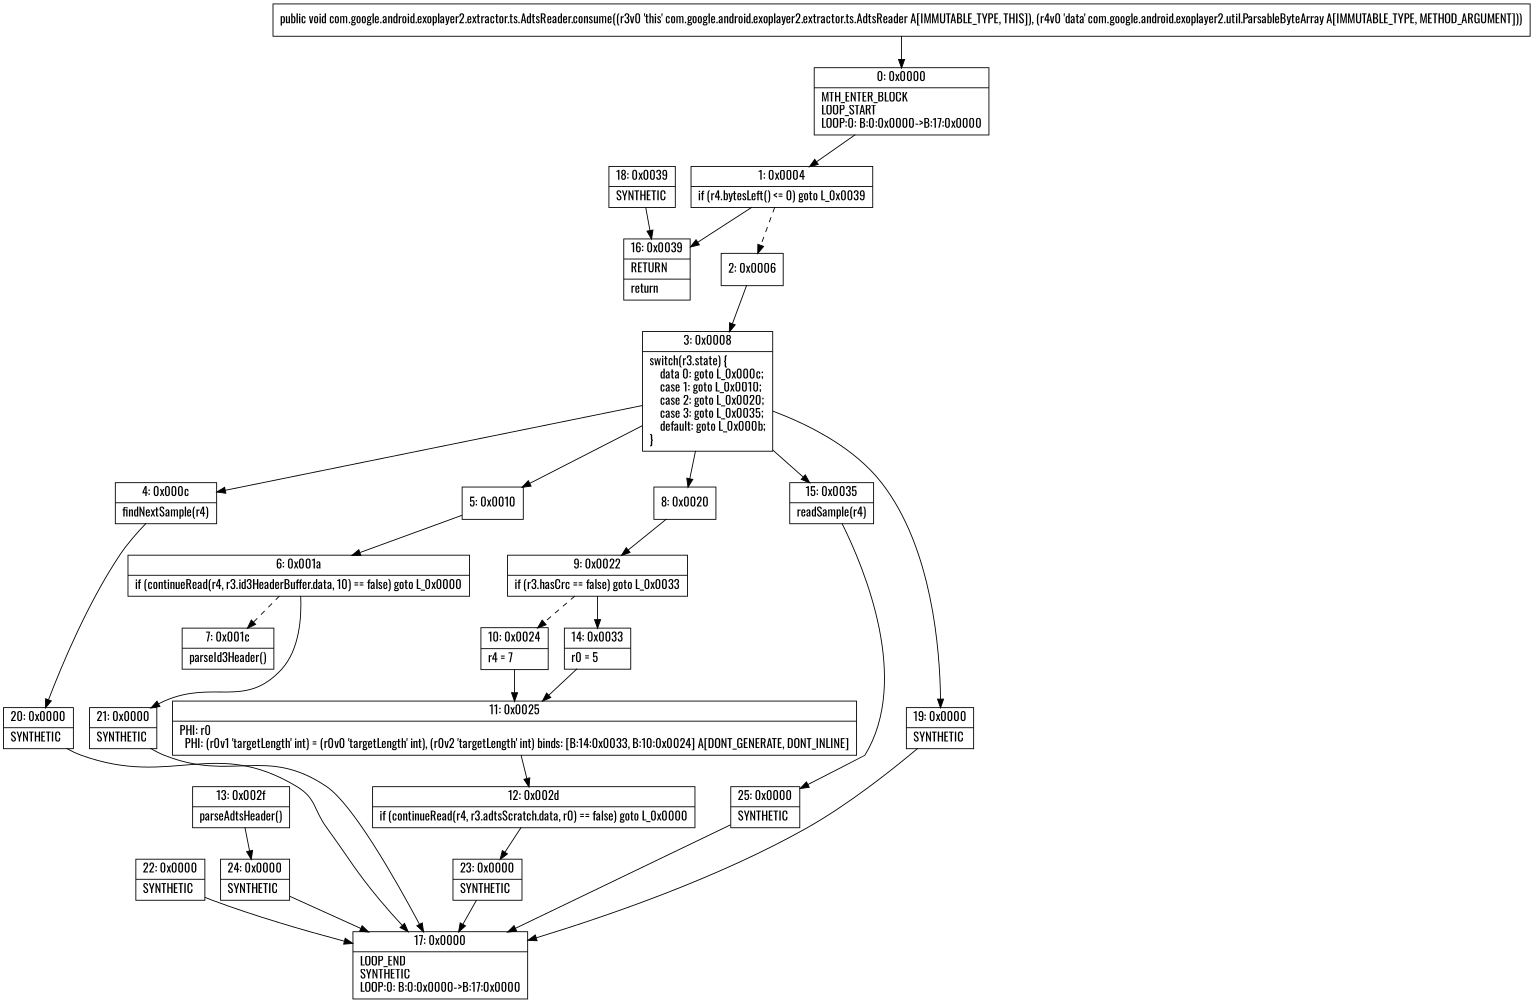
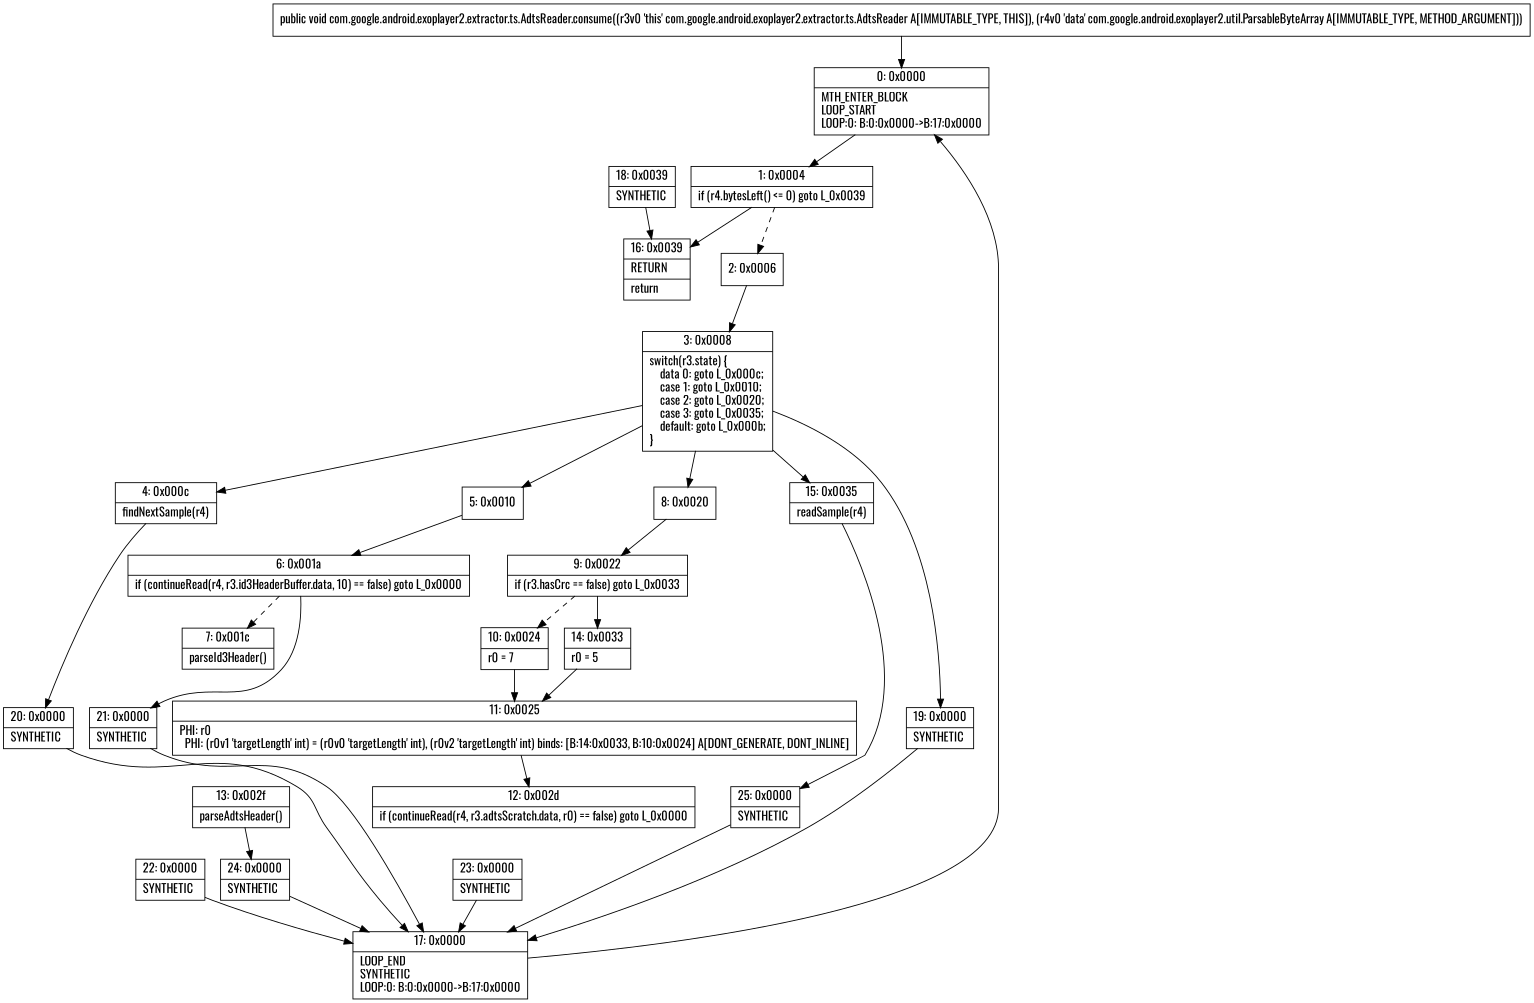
(501, 659) -> (501, 659)
none -> (999, 724)
(513, 840) -> none
